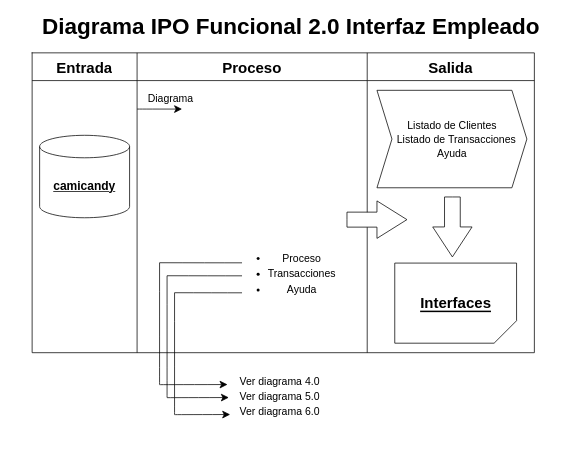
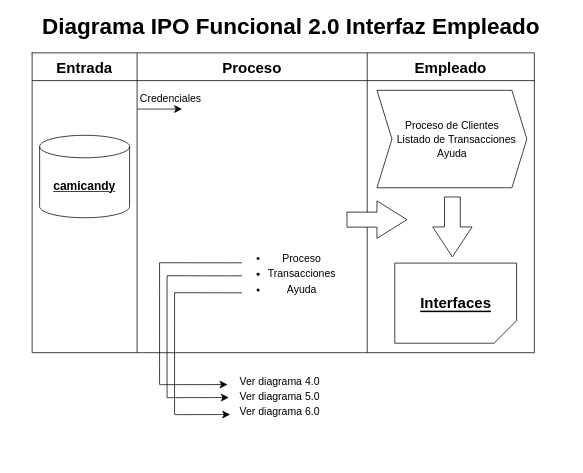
(451, 67) -> (451, 67)
(171, 98) -> (171, 98)
(452, 139) -> (452, 139)
